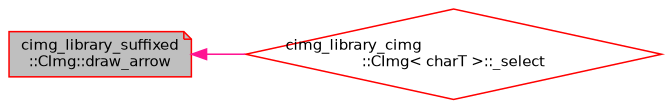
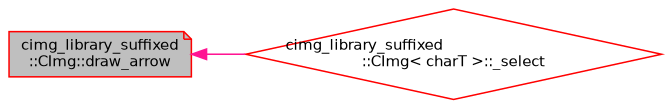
(454, 54) -> (454, 54)
